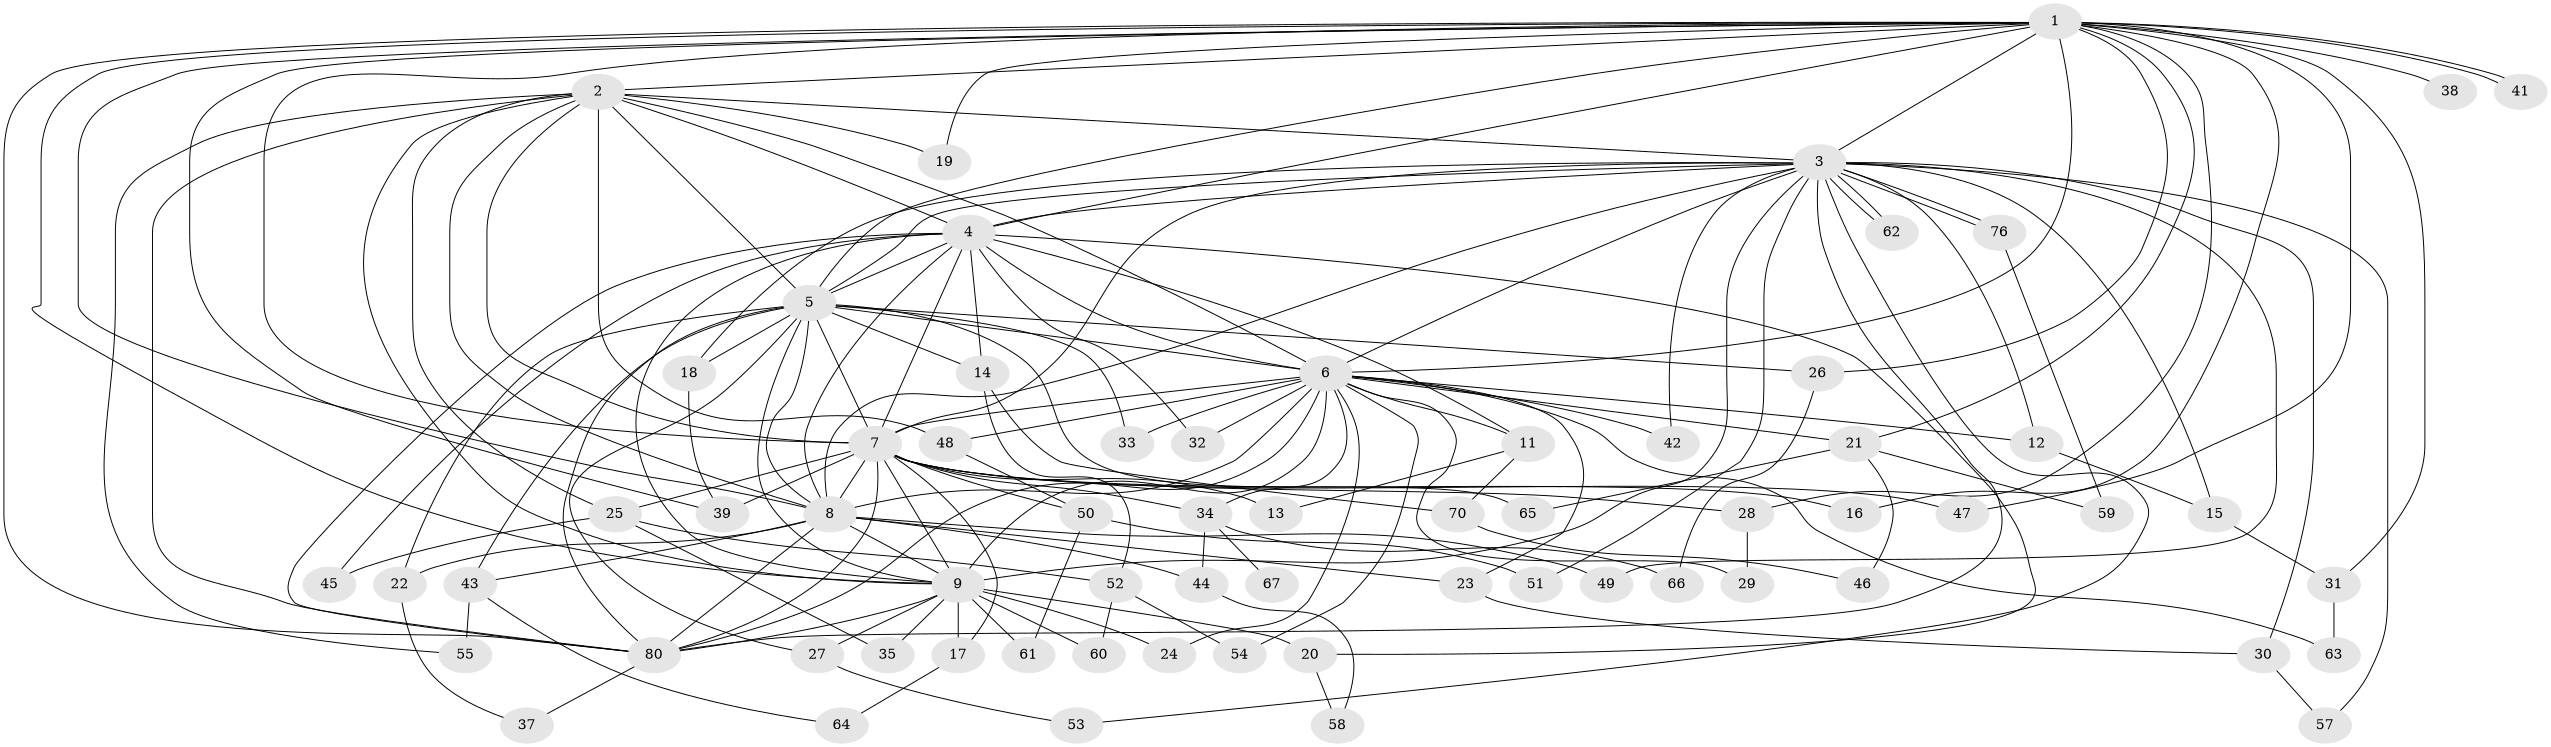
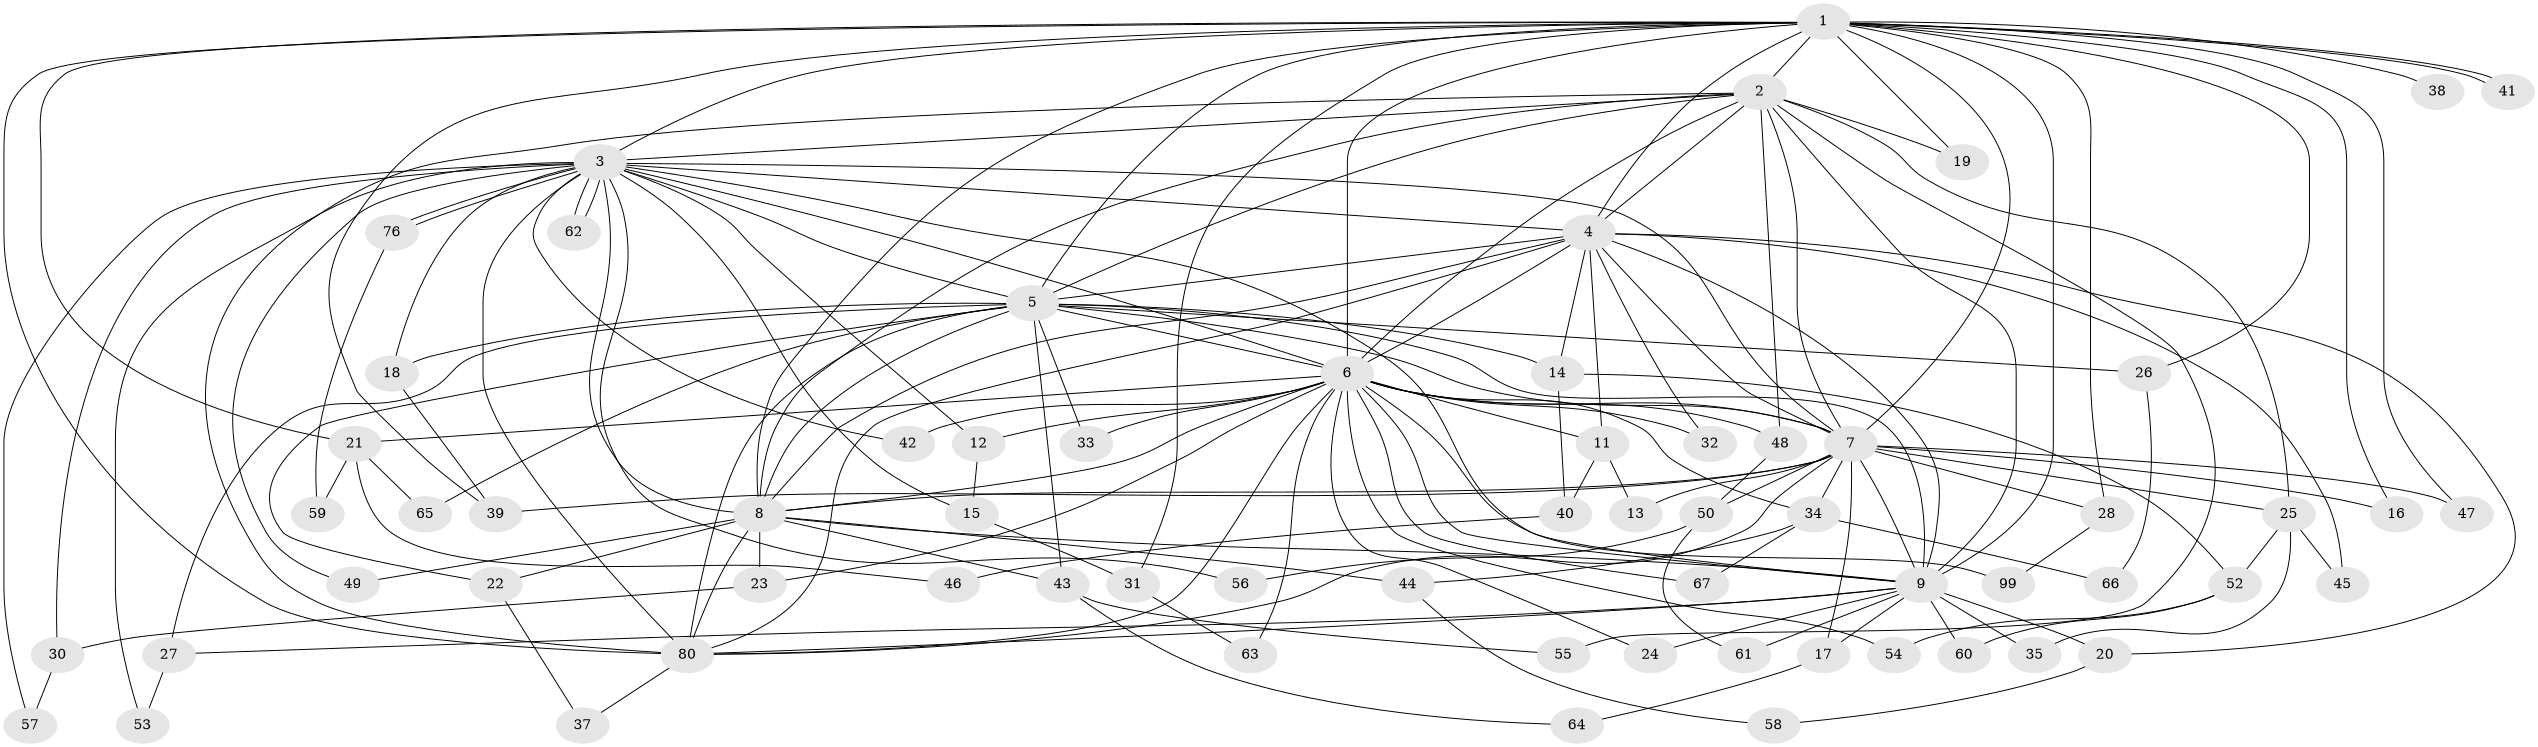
(1458, 514) -> (1565, 514)
none -> (1471, 547)
(1536, 585) -> (1241, 585)
(1747, 585) -> (2008, 585)
